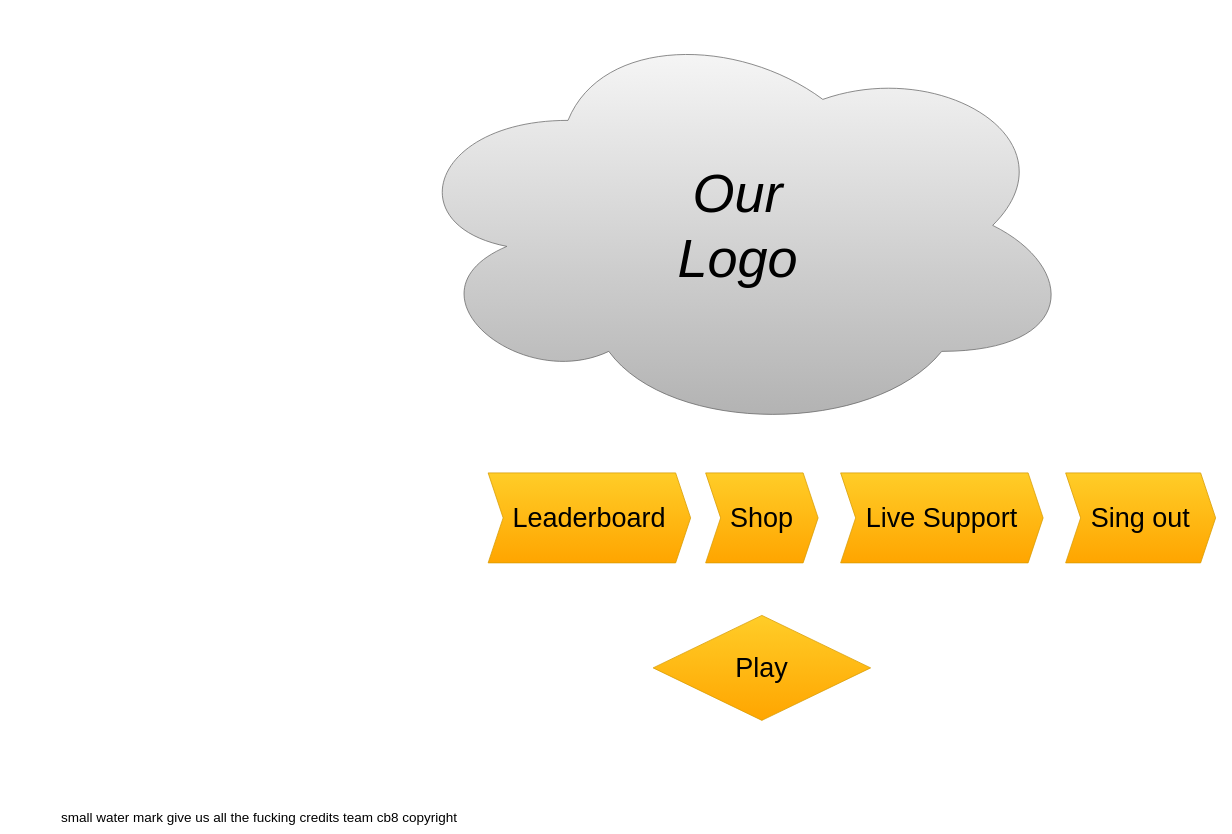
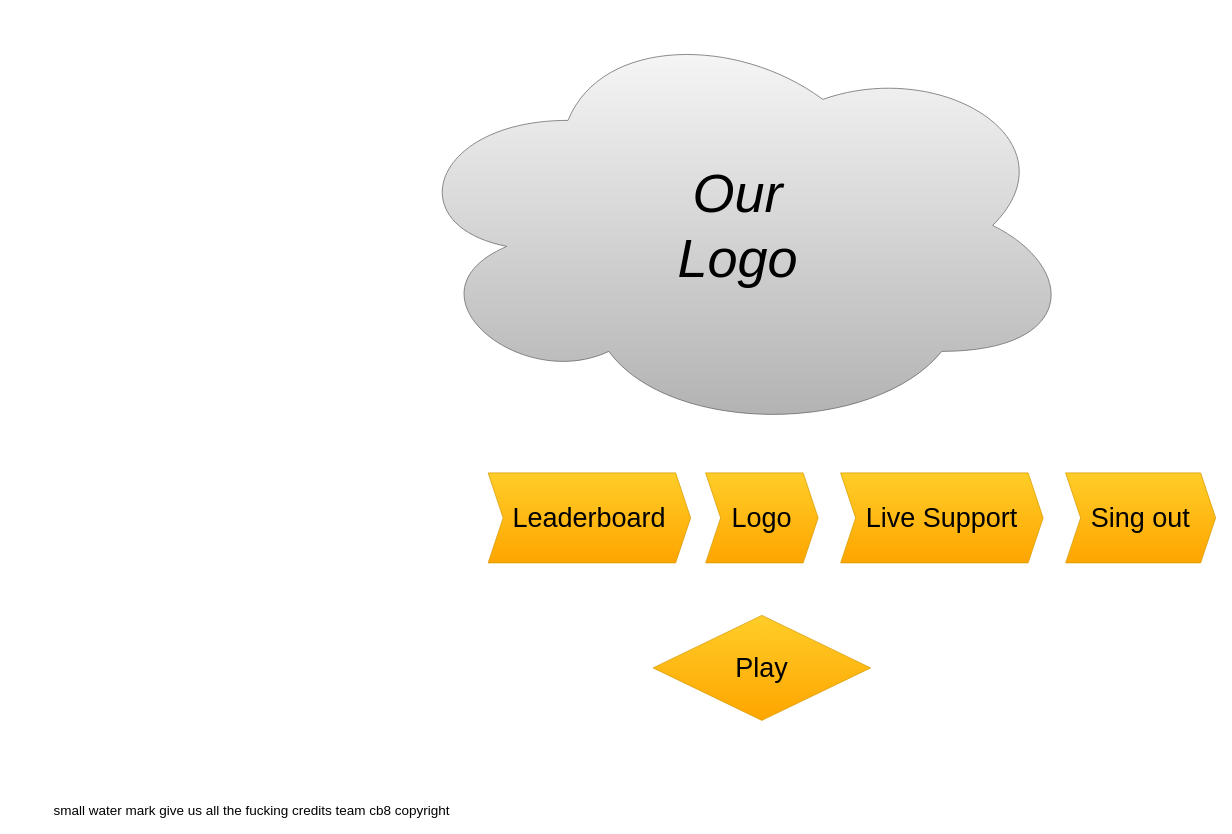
(762, 518) -> (762, 518)
(259, 818) -> (252, 810)
